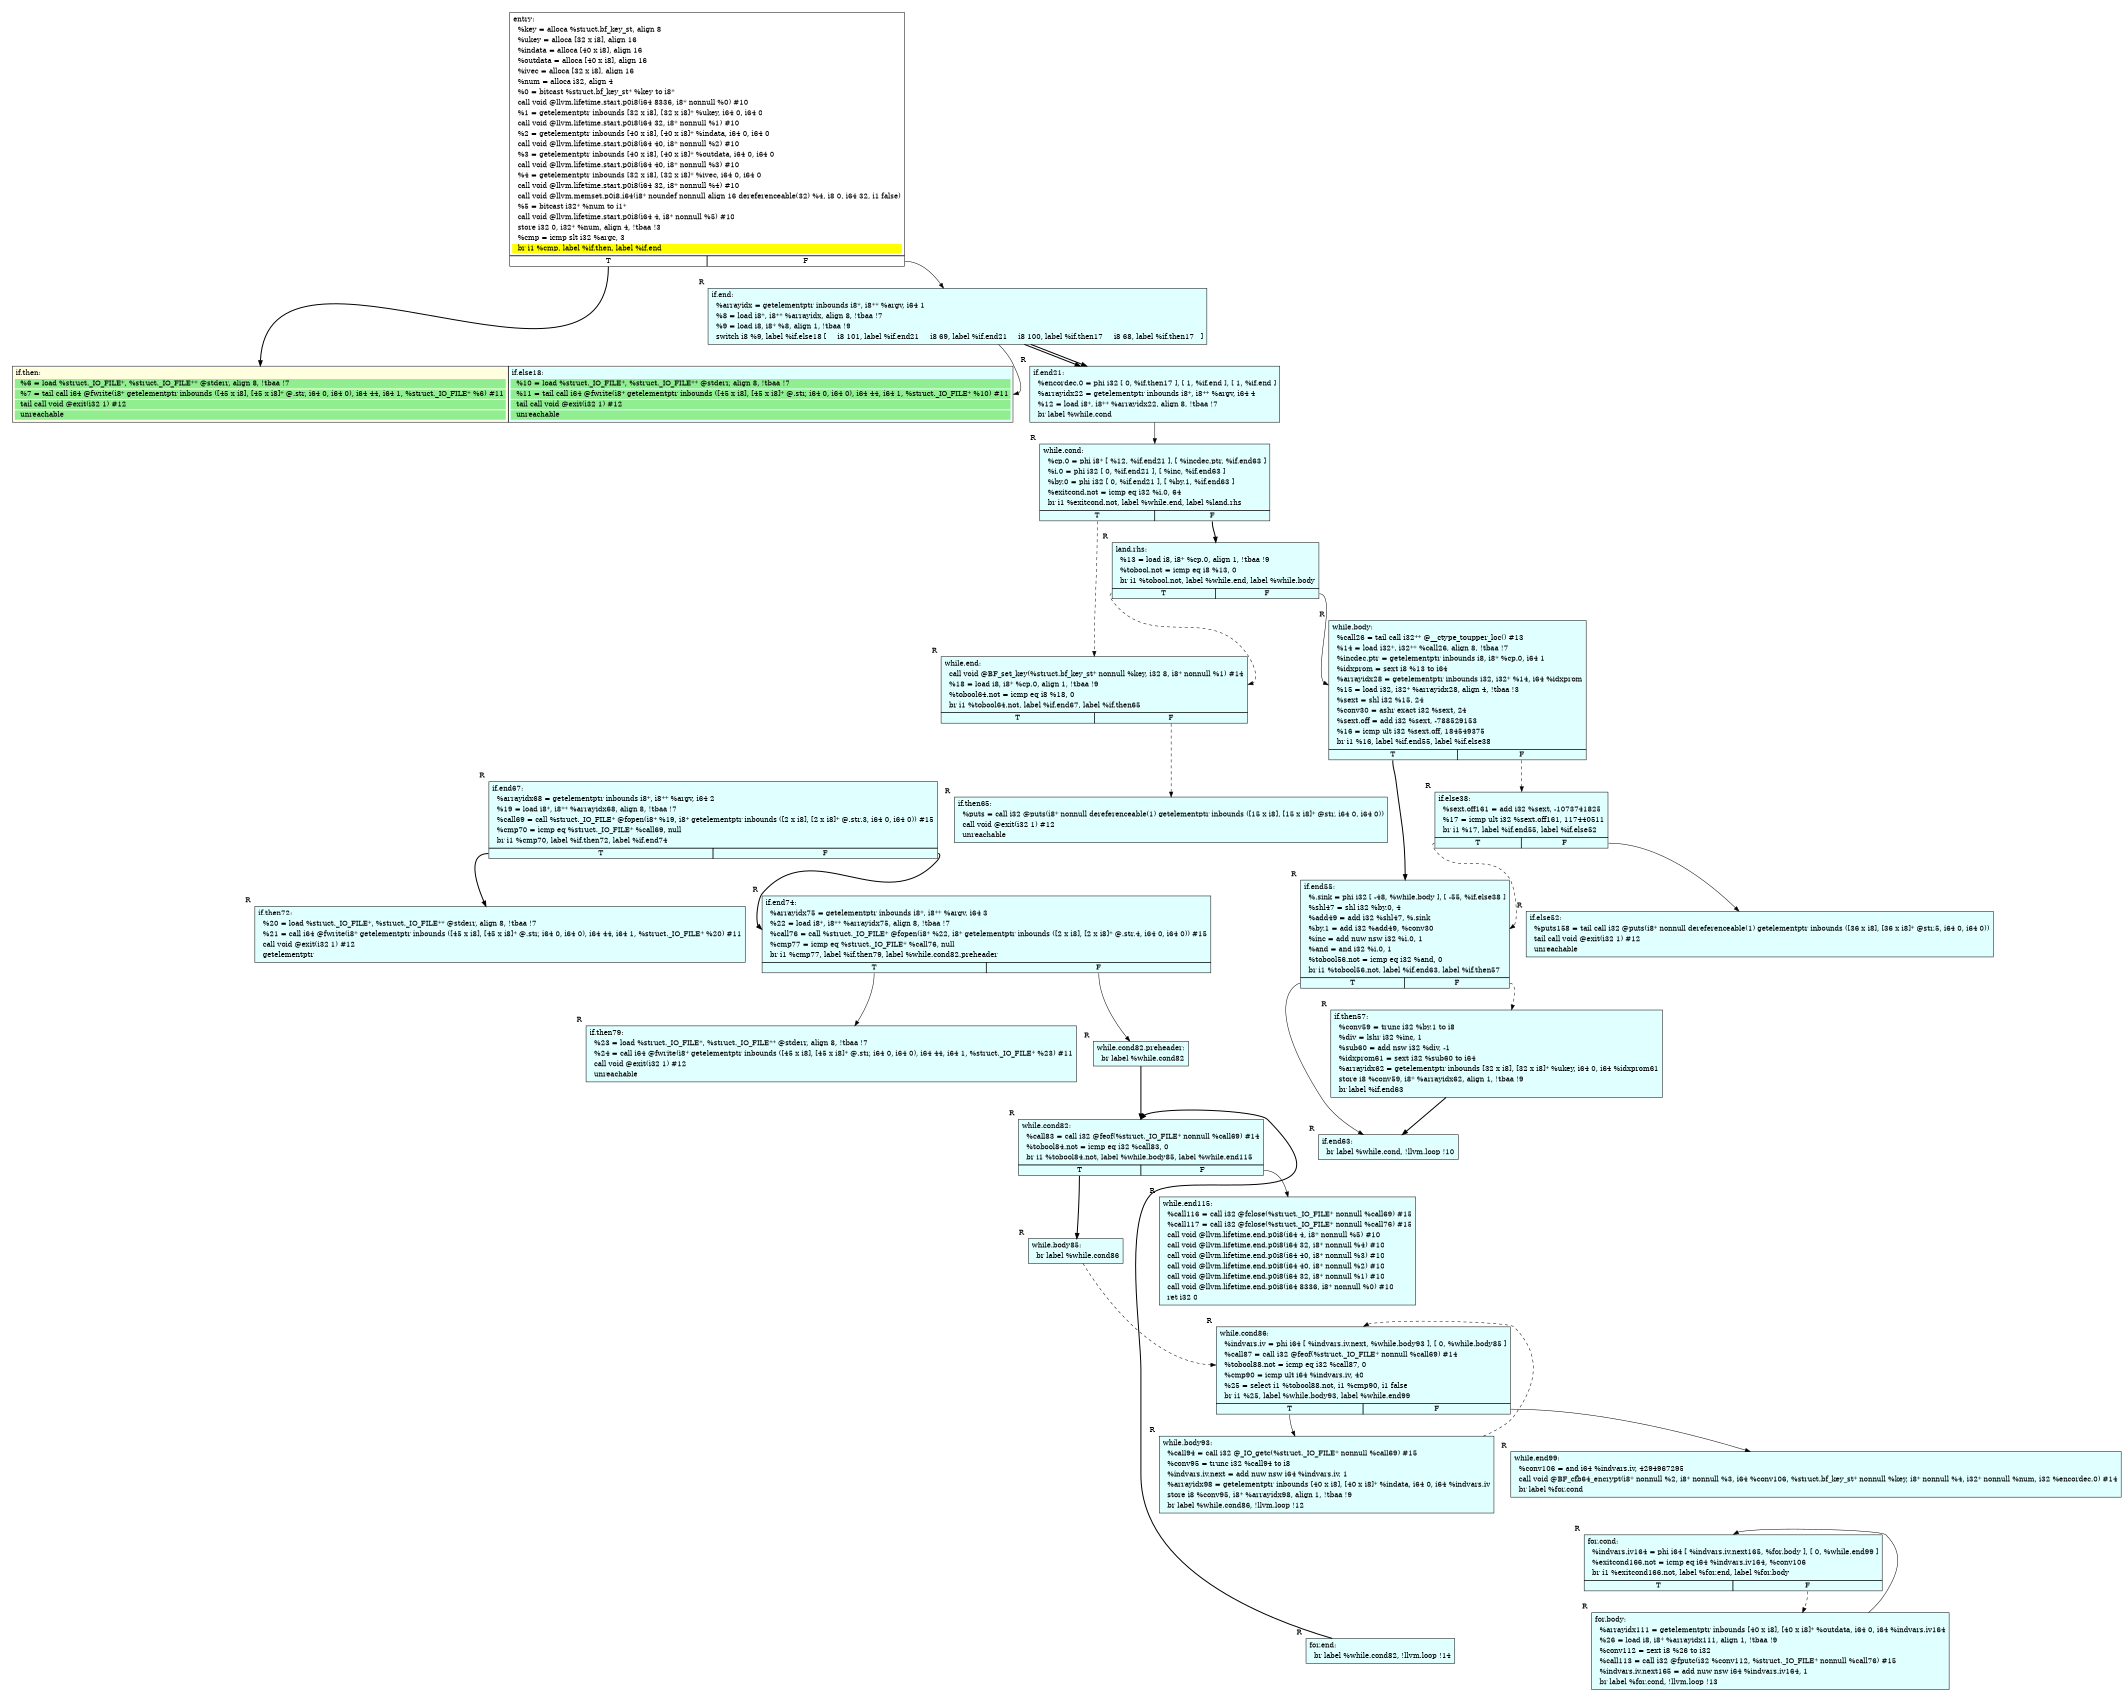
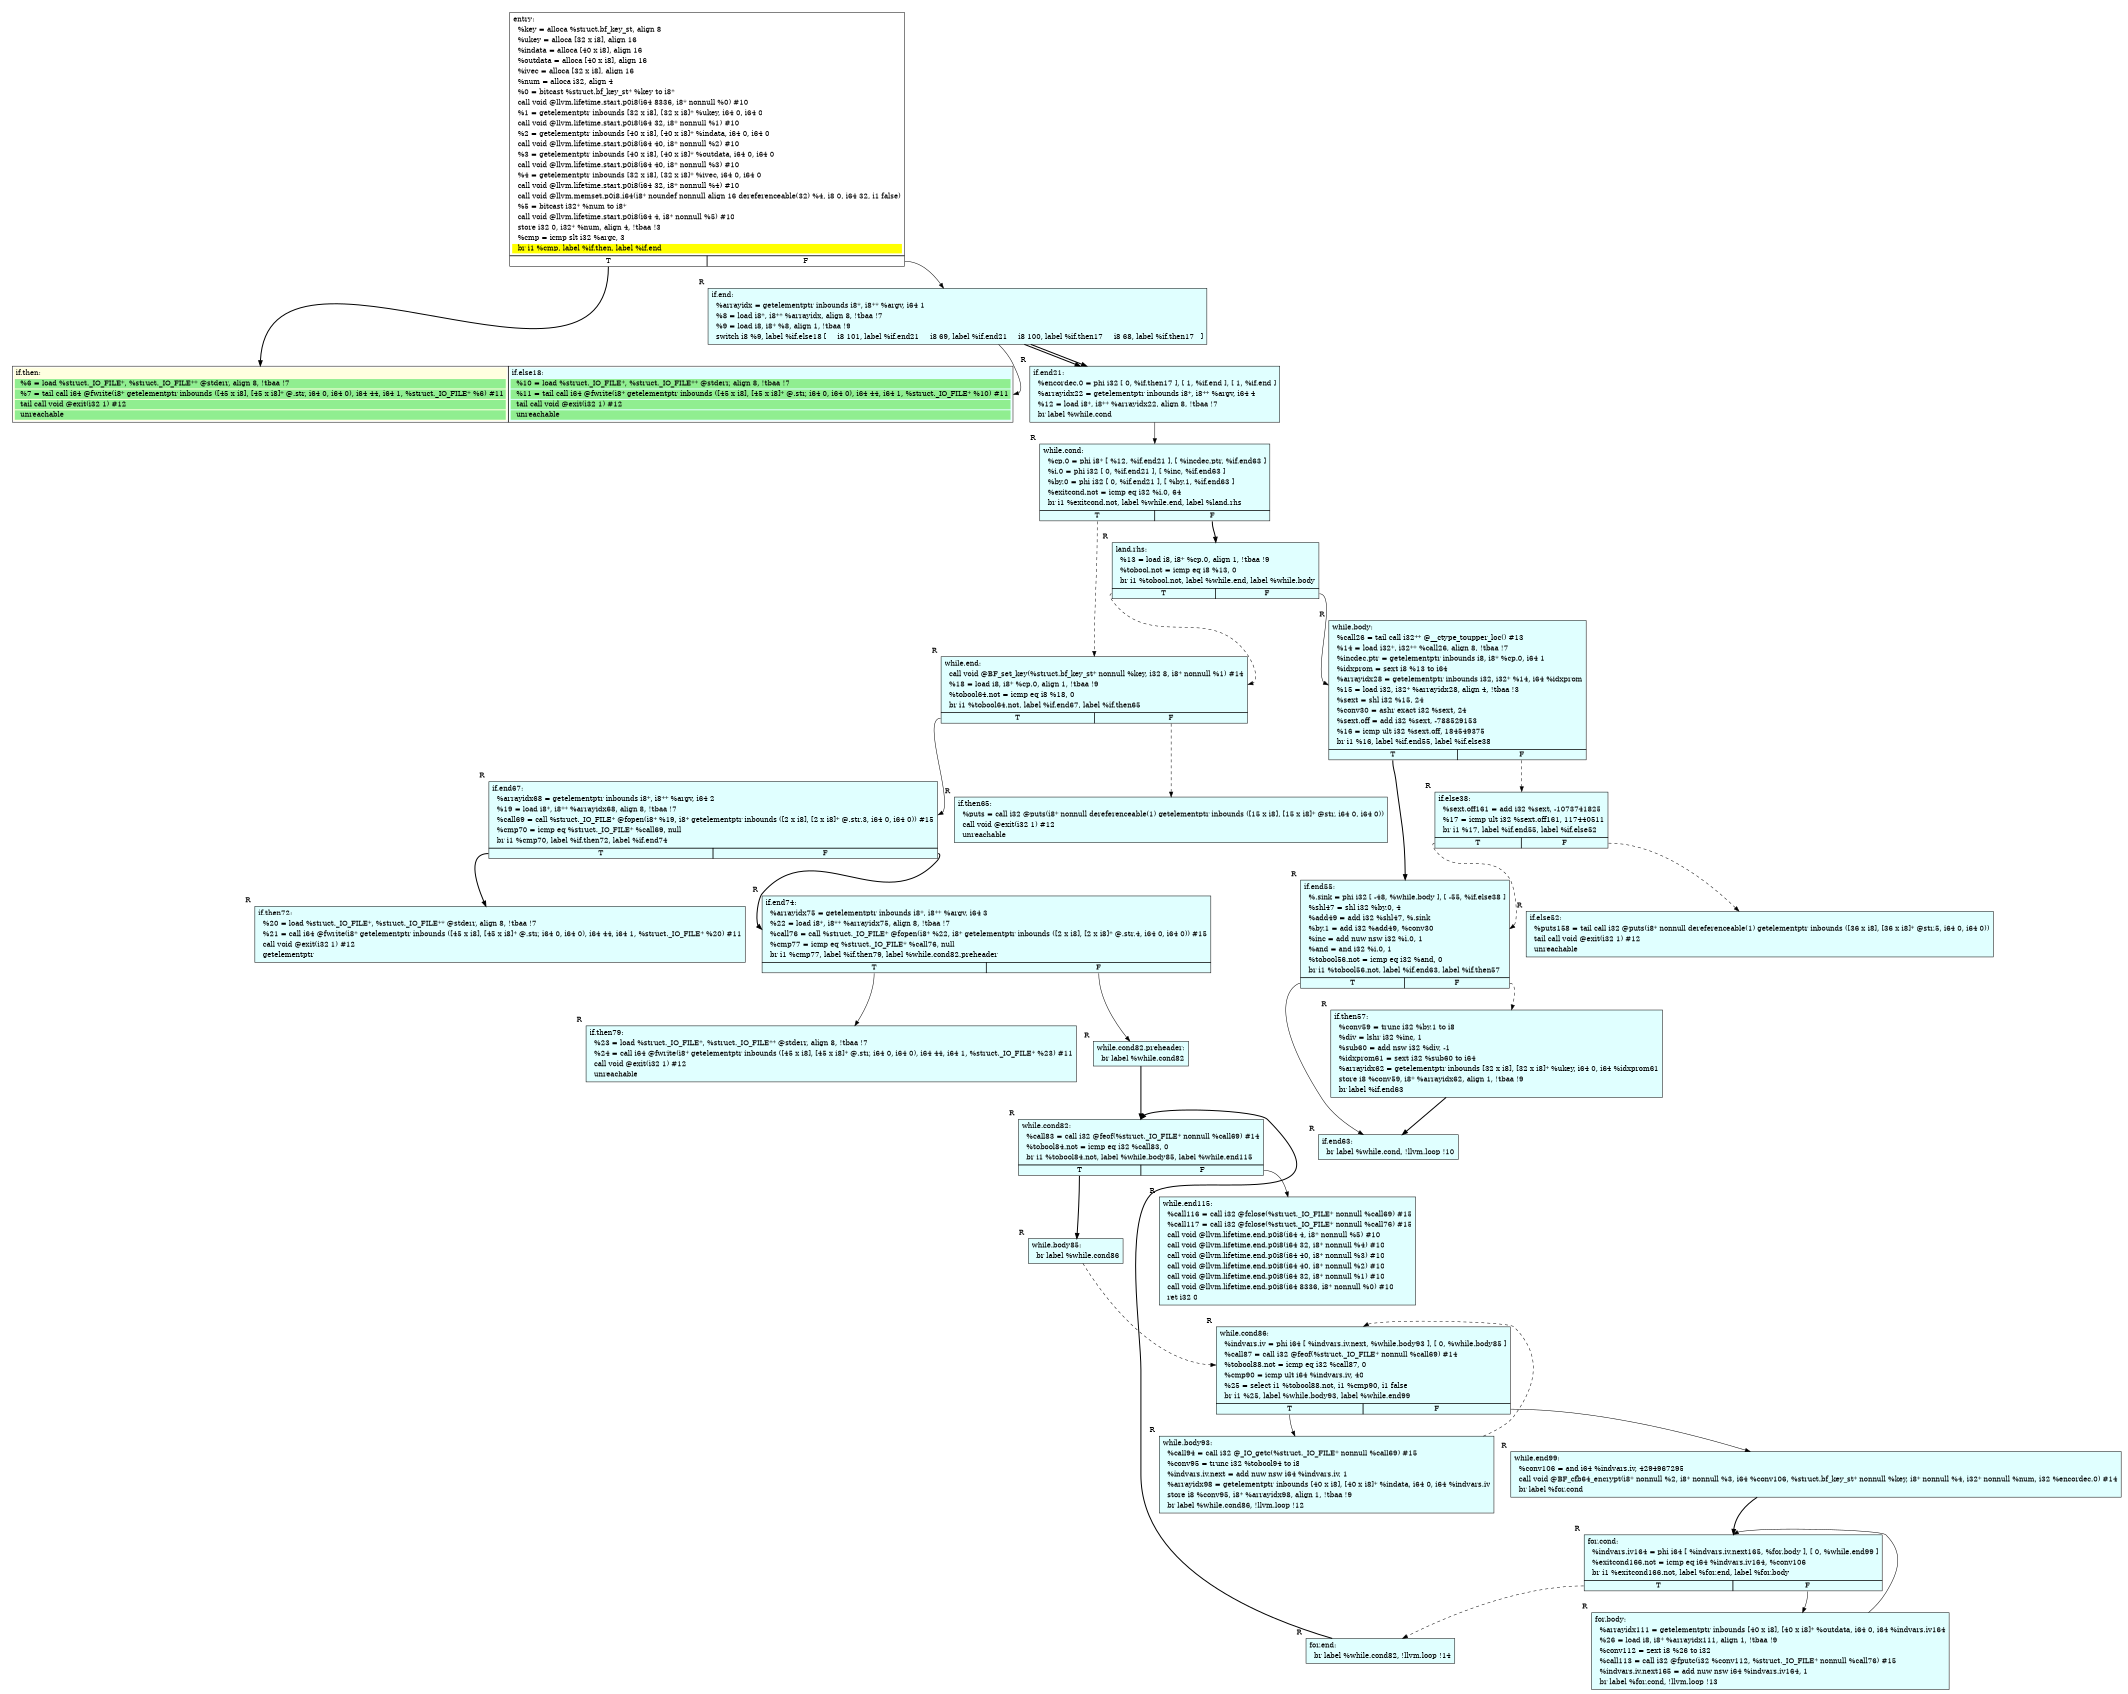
(570, 207) -> (570, 207)
none -> (939, 764)
(1678, 864) -> (1678, 864)
(1227, 1464) -> (1231, 1464)
none -> (1742, 1511)
(1807, 1600) -> (1807, 1600)
none -> (1493, 1602)
